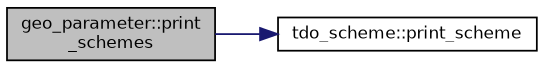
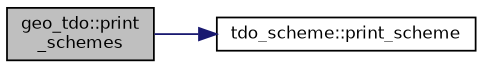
(111, 34) -> (80, 34)
